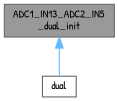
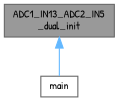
(59, 87) -> (59, 87)
